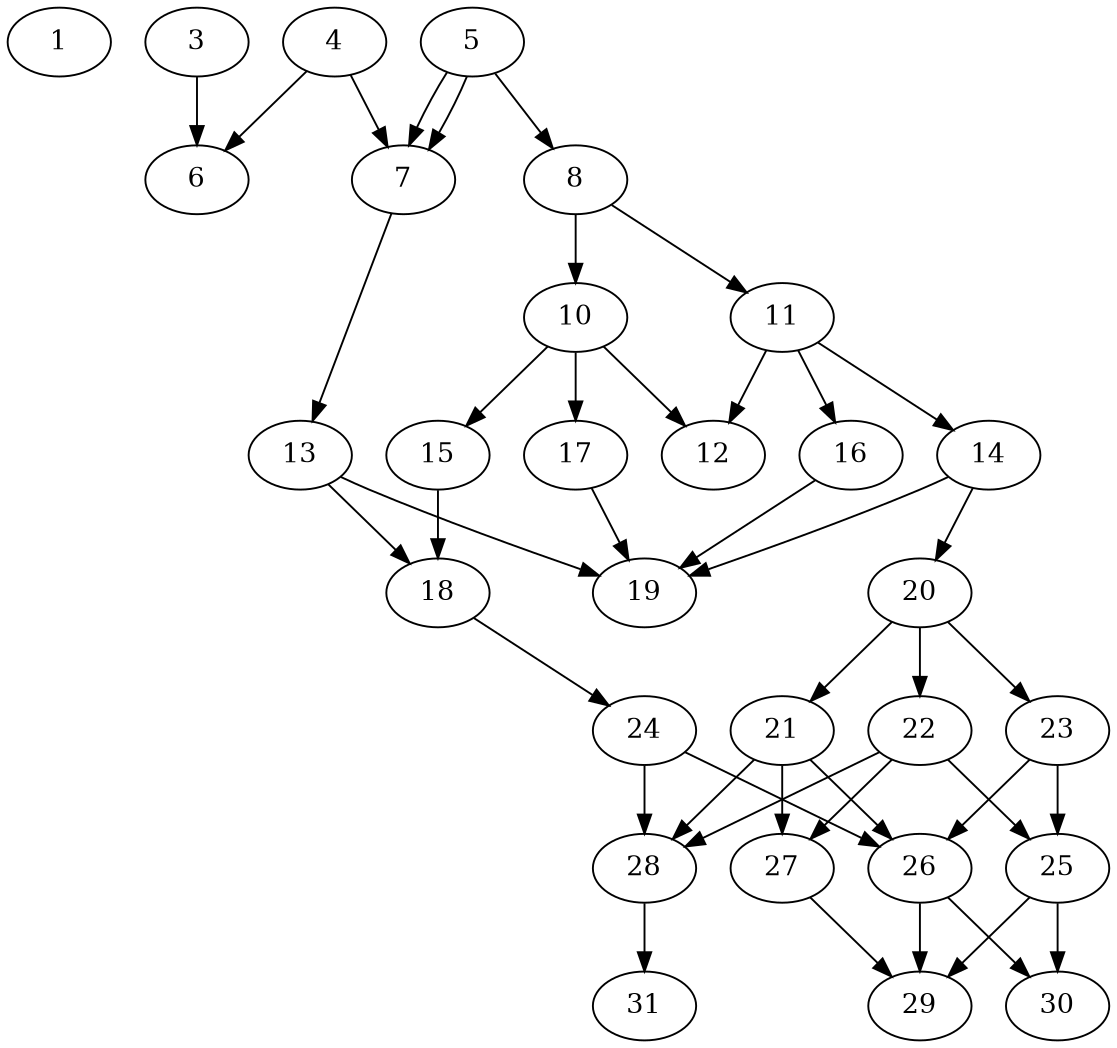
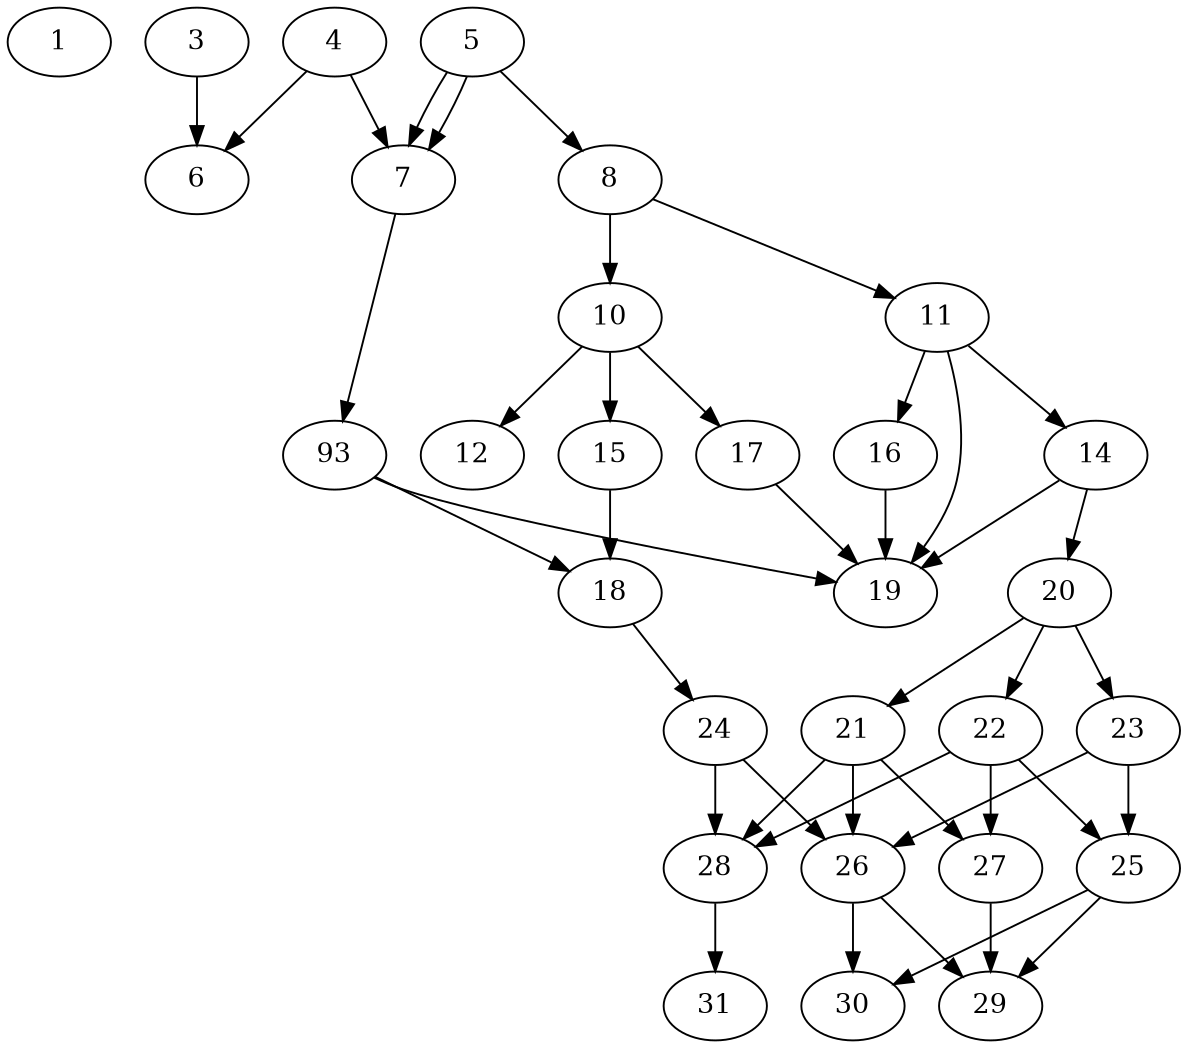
(752, 378) -> (961, 453)
(300, 455) -> (335, 455)
